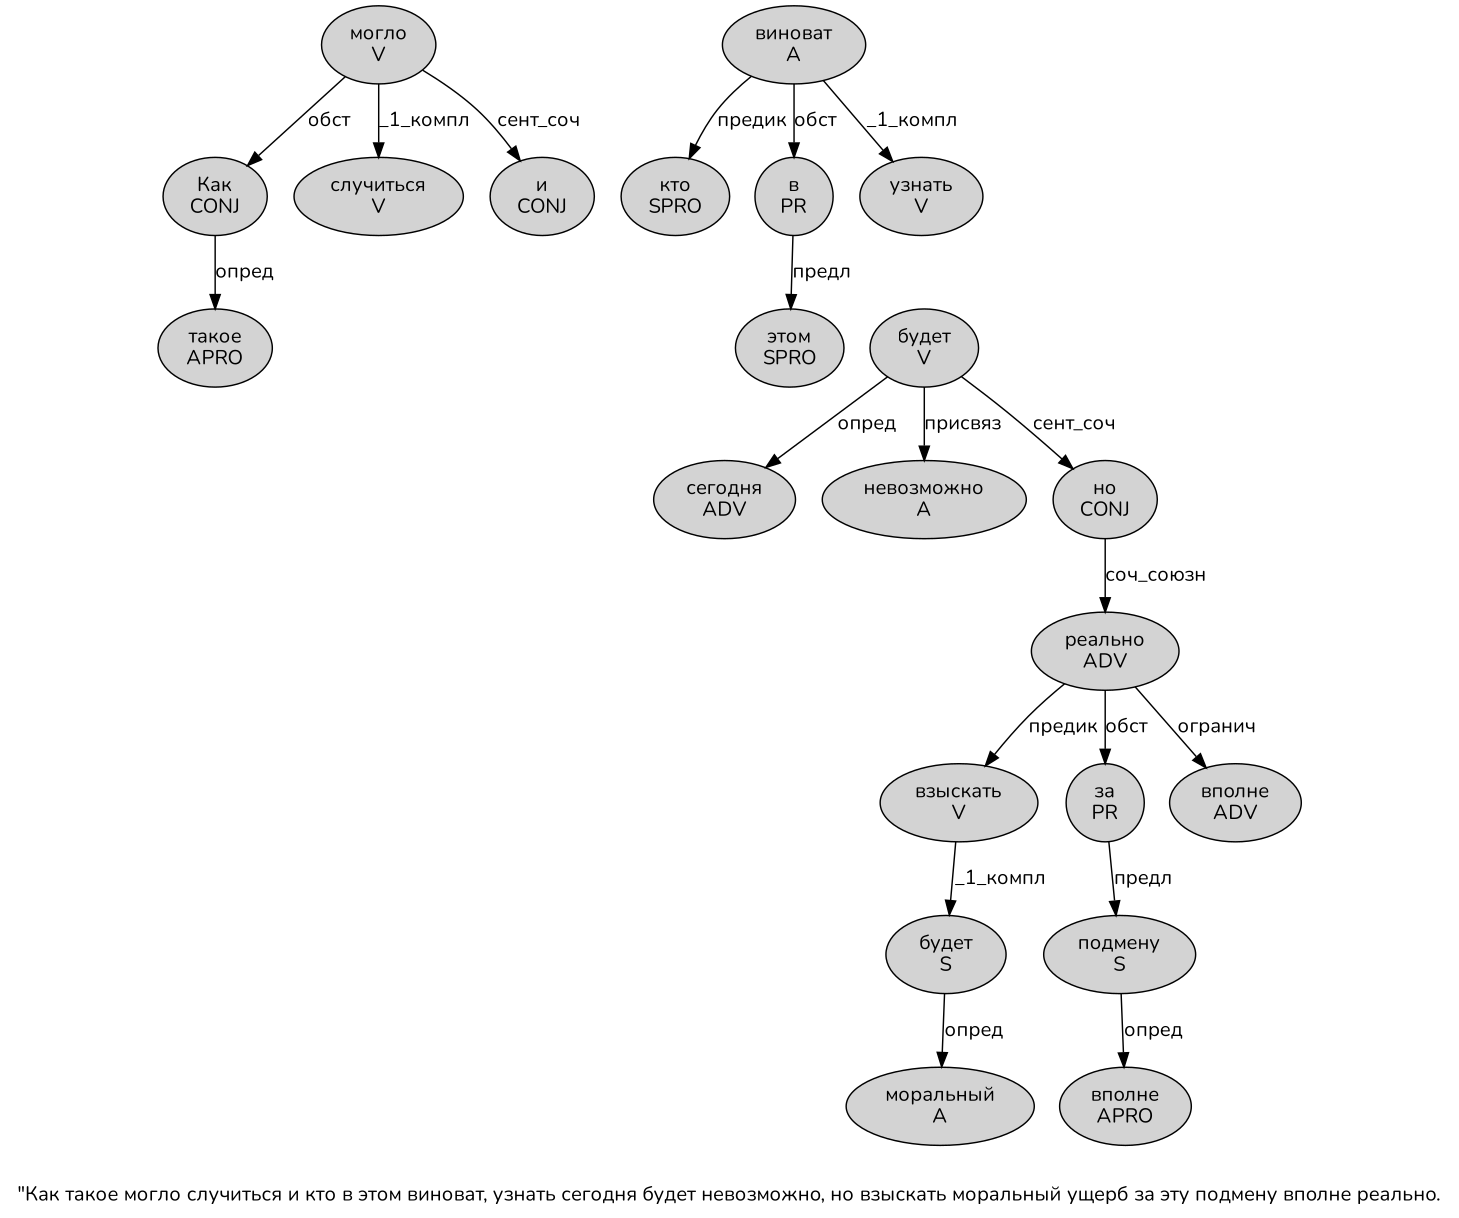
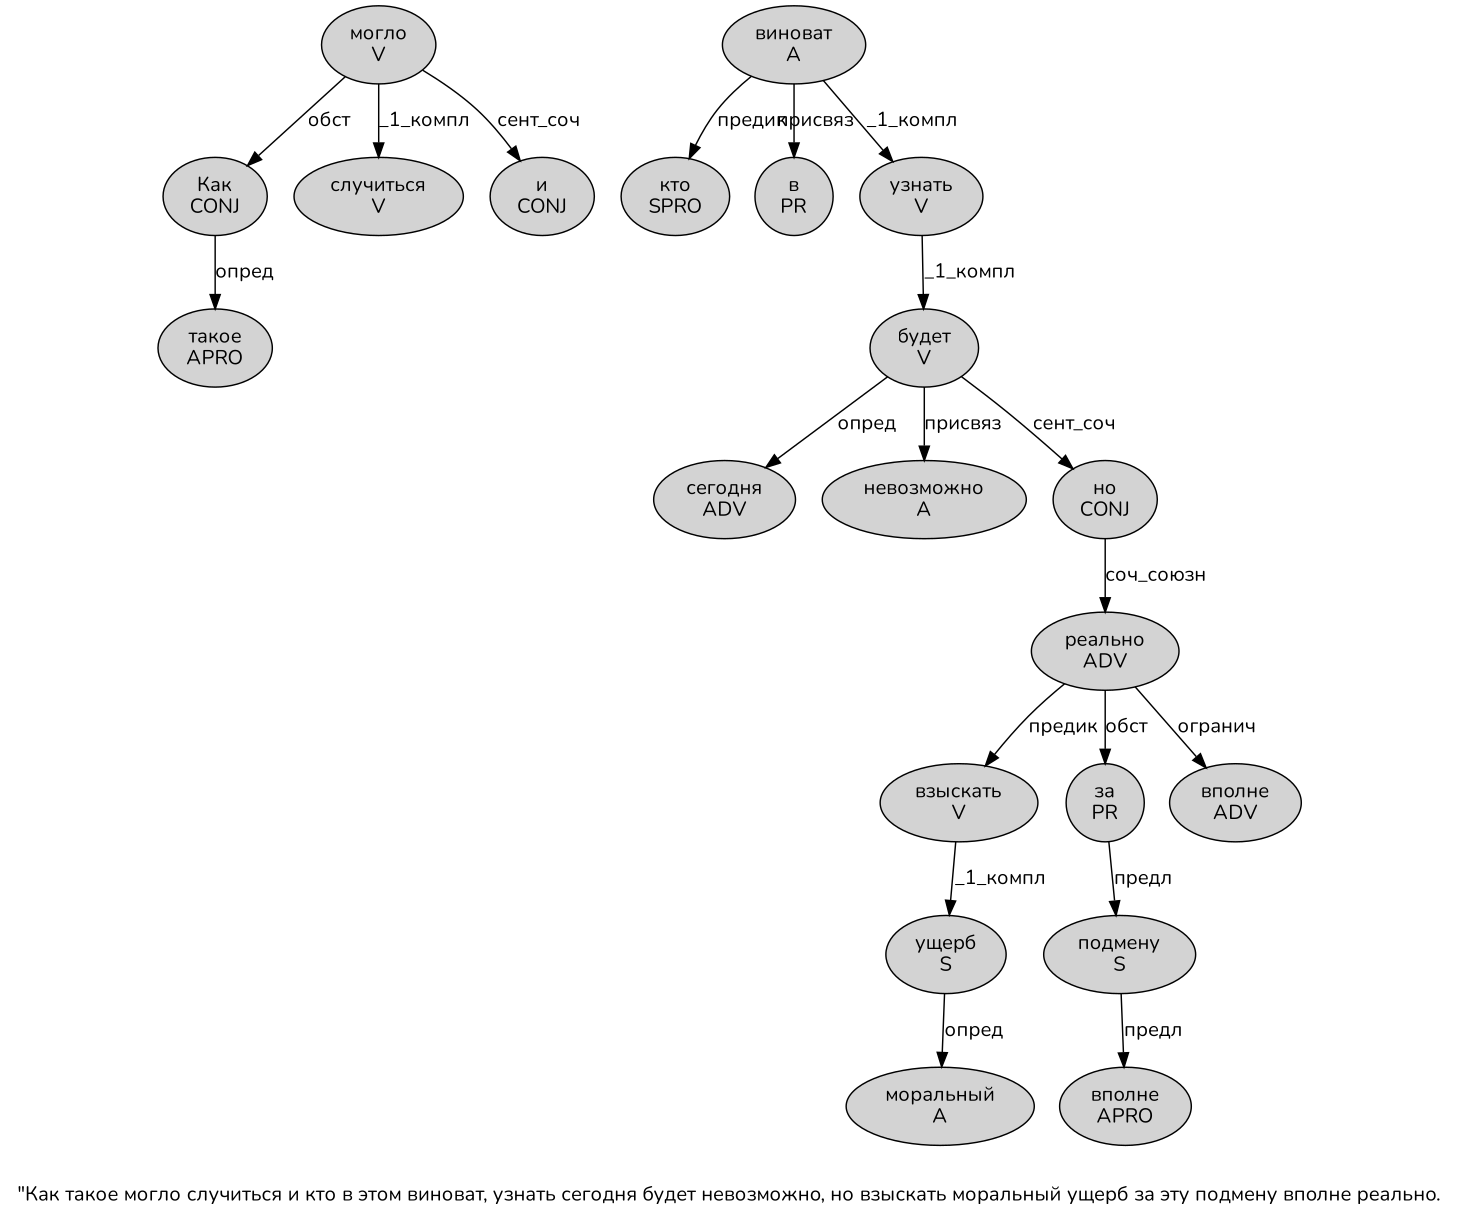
(816, 121) -> (816, 121)
none -> (923, 265)
(790, 348) -> none
(946, 955) -> (946, 955)
(1154, 1031) -> (1154, 1031)
